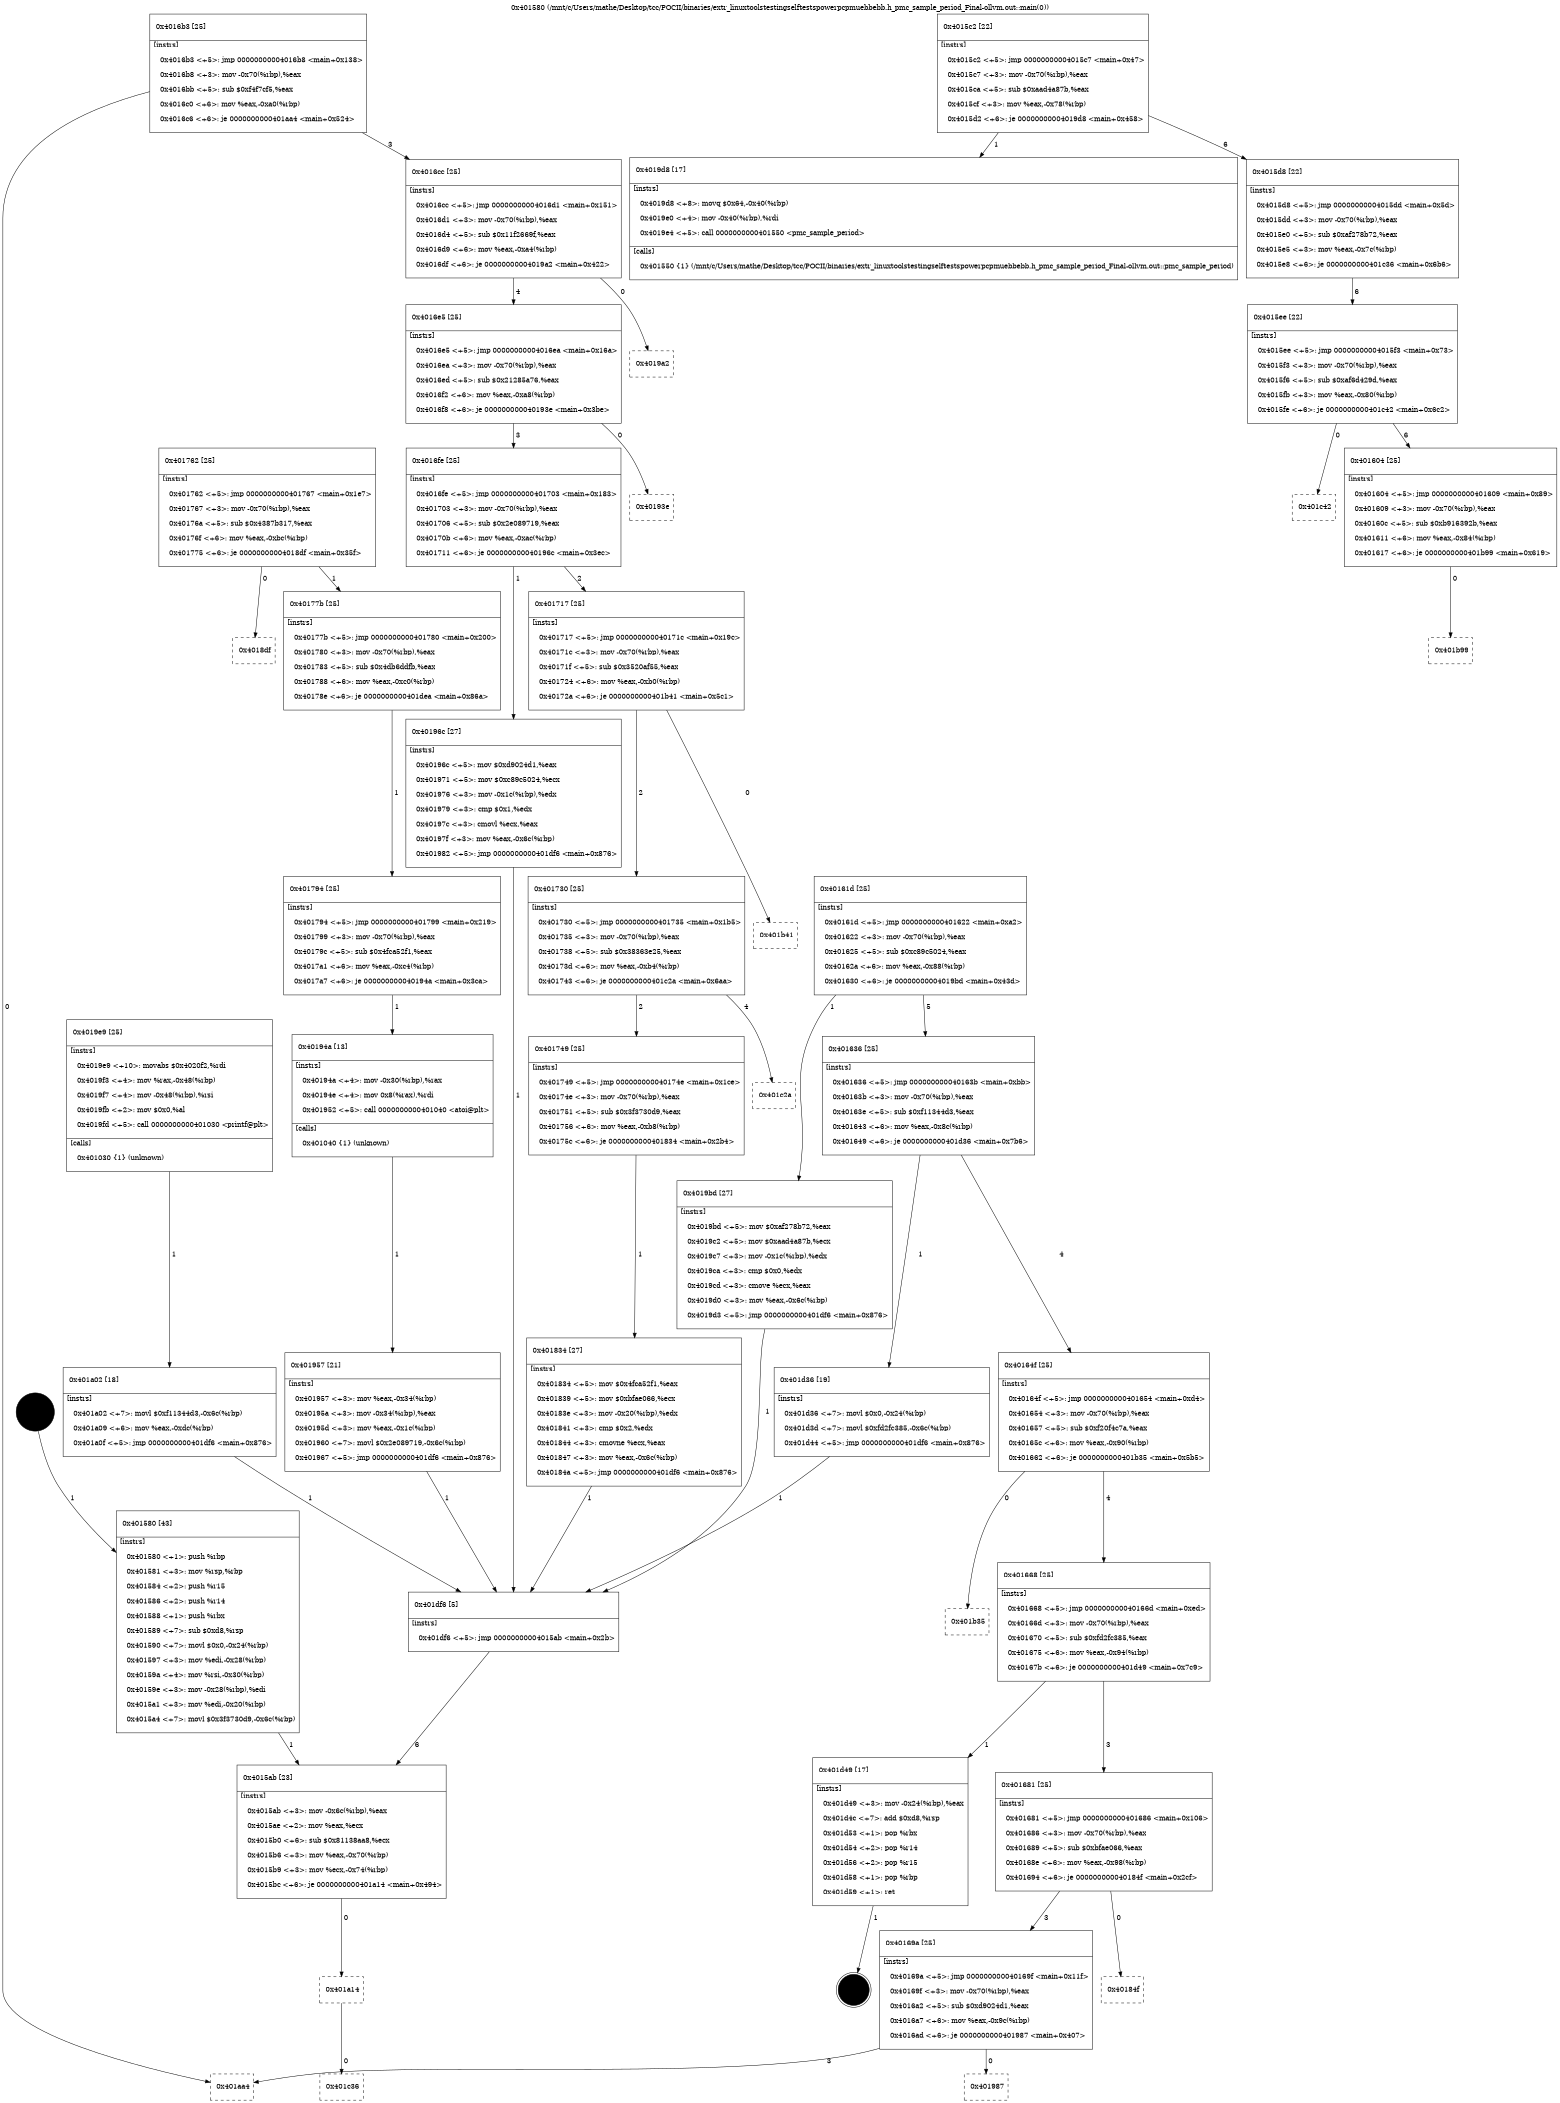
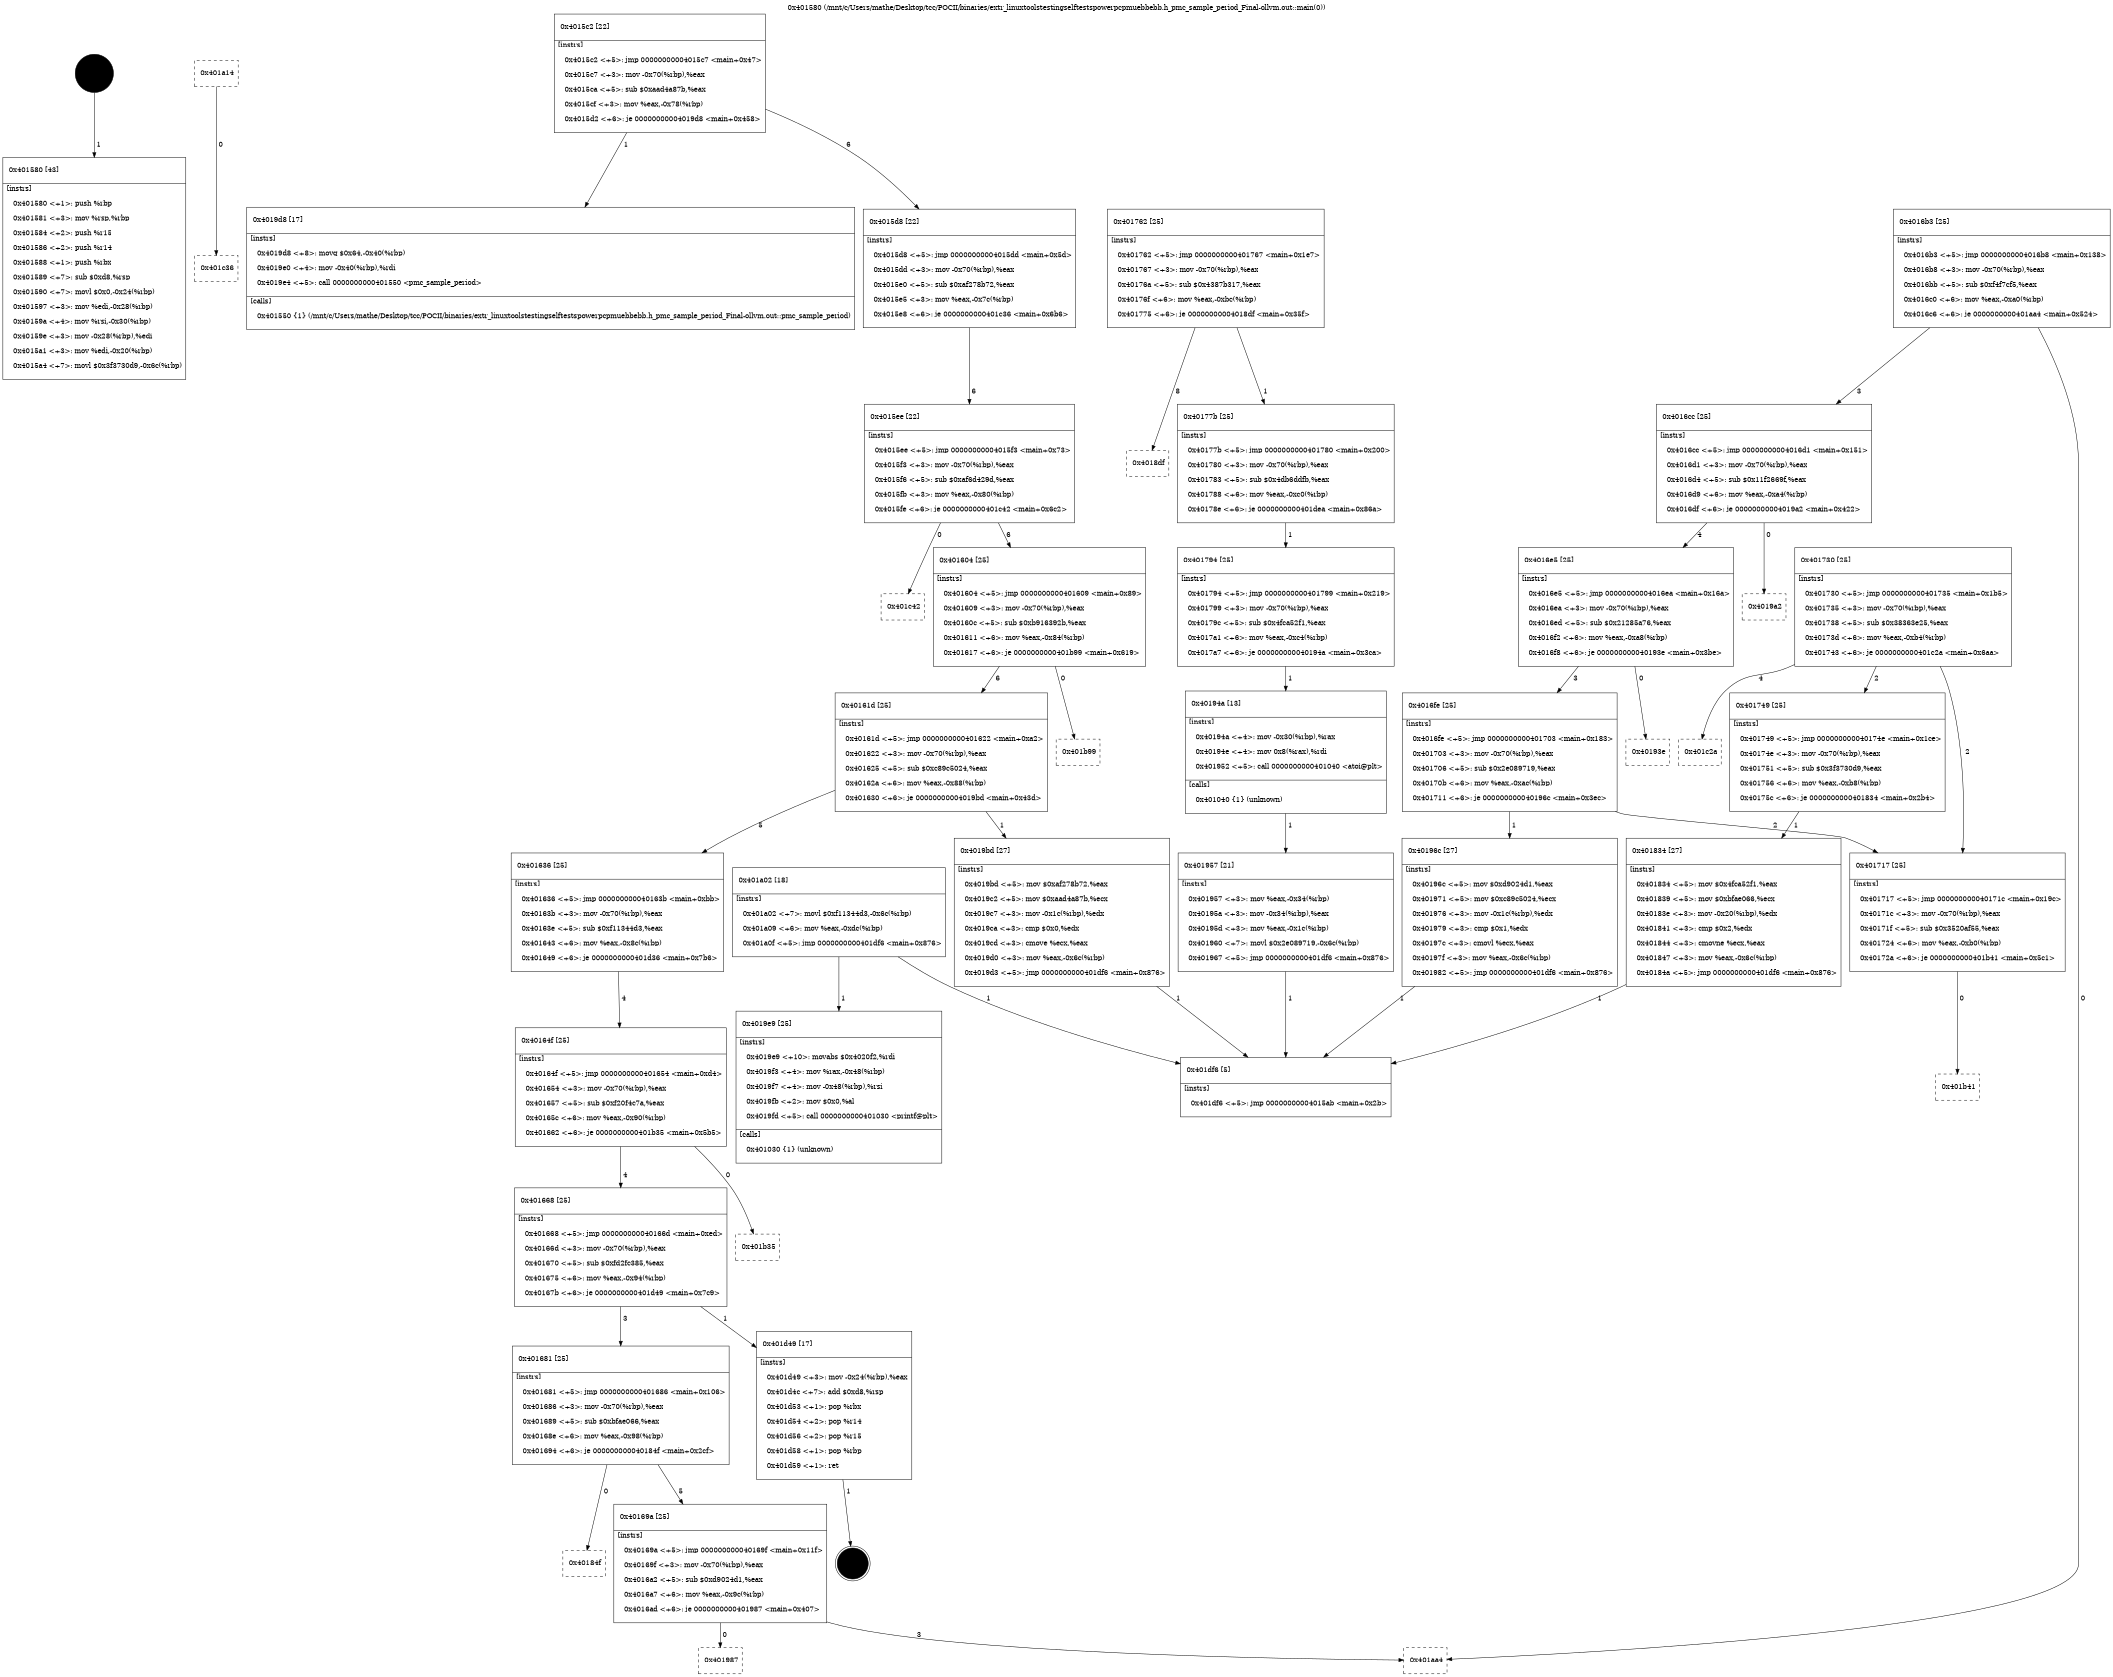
(264, 579) -> (1177, 392)
none -> (992, 677)
(636, 791) -> (1961, 756)
(170, 1267) -> (839, 982)
(882, 1412) -> none
(342, 1832) -> none
(1045, 1918) -> (680, 1492)
